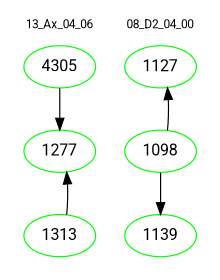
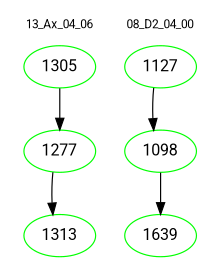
(60, 67) -> (60, 67)
(168, 115) -> (153, 103)
(68, 200) -> (52, 188)
(161, 236) -> (161, 236)
